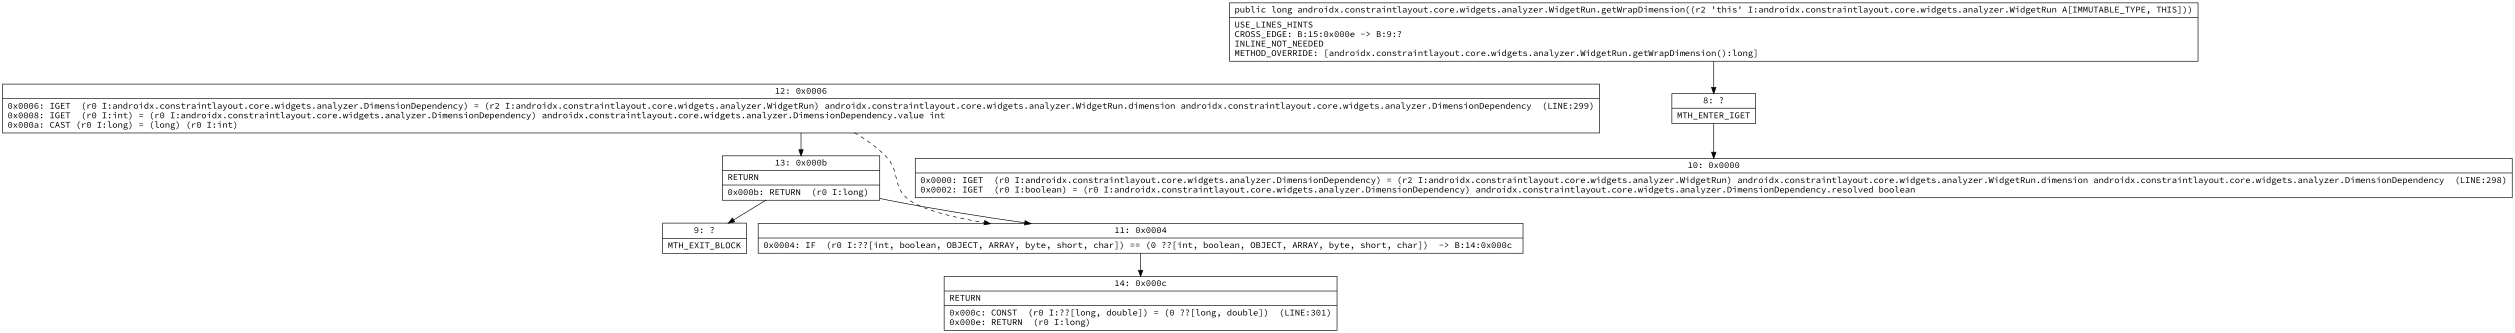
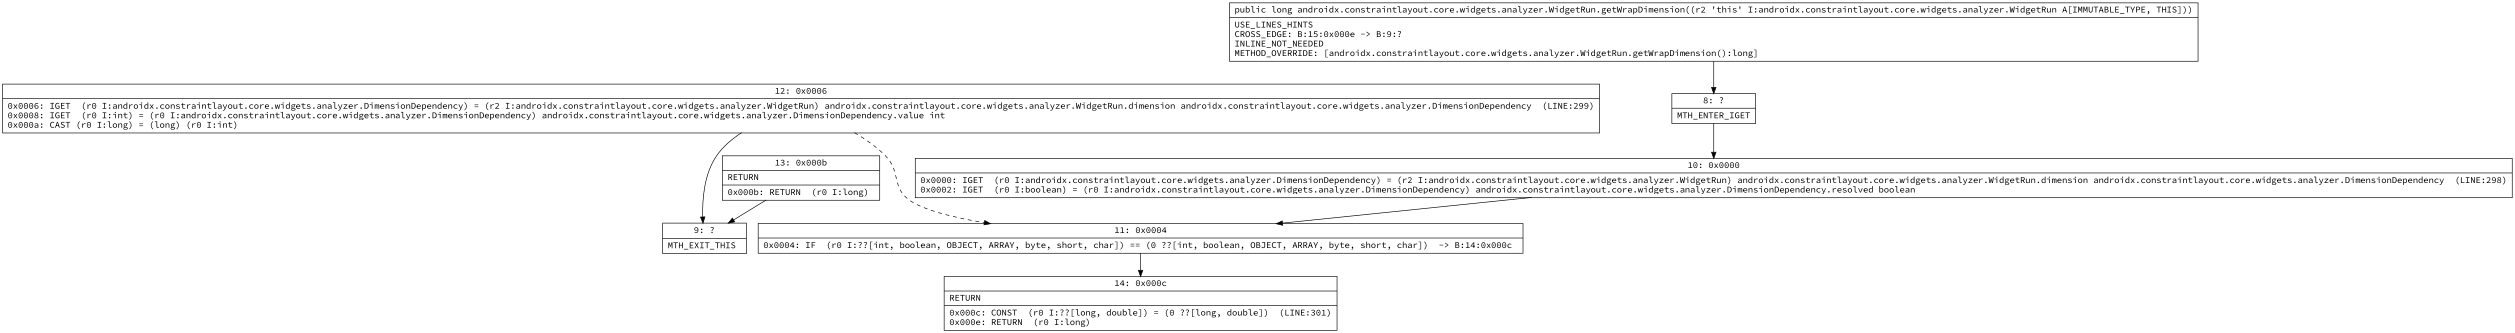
(801, 141) -> (710, 169)
(952, 212) -> (1407, 210)
(705, 246) -> (702, 246)
